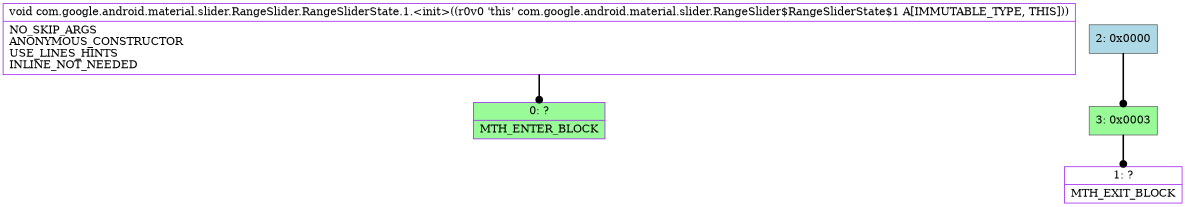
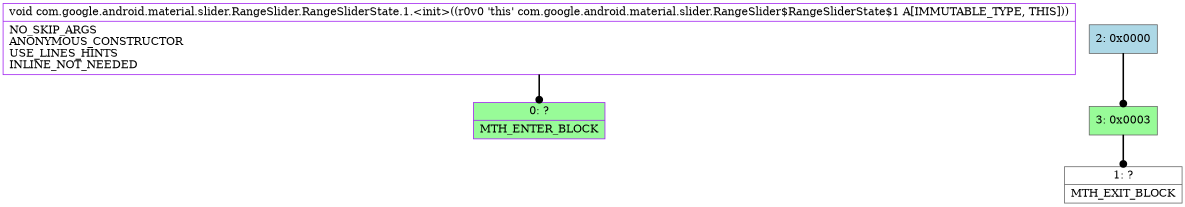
(1123, 185) -> (1123, 185)
